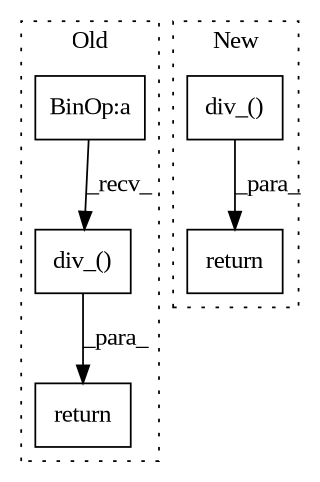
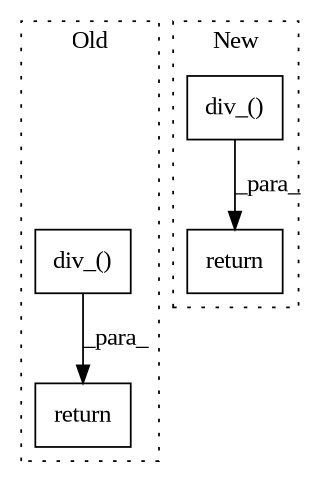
(90, 108) -> none
